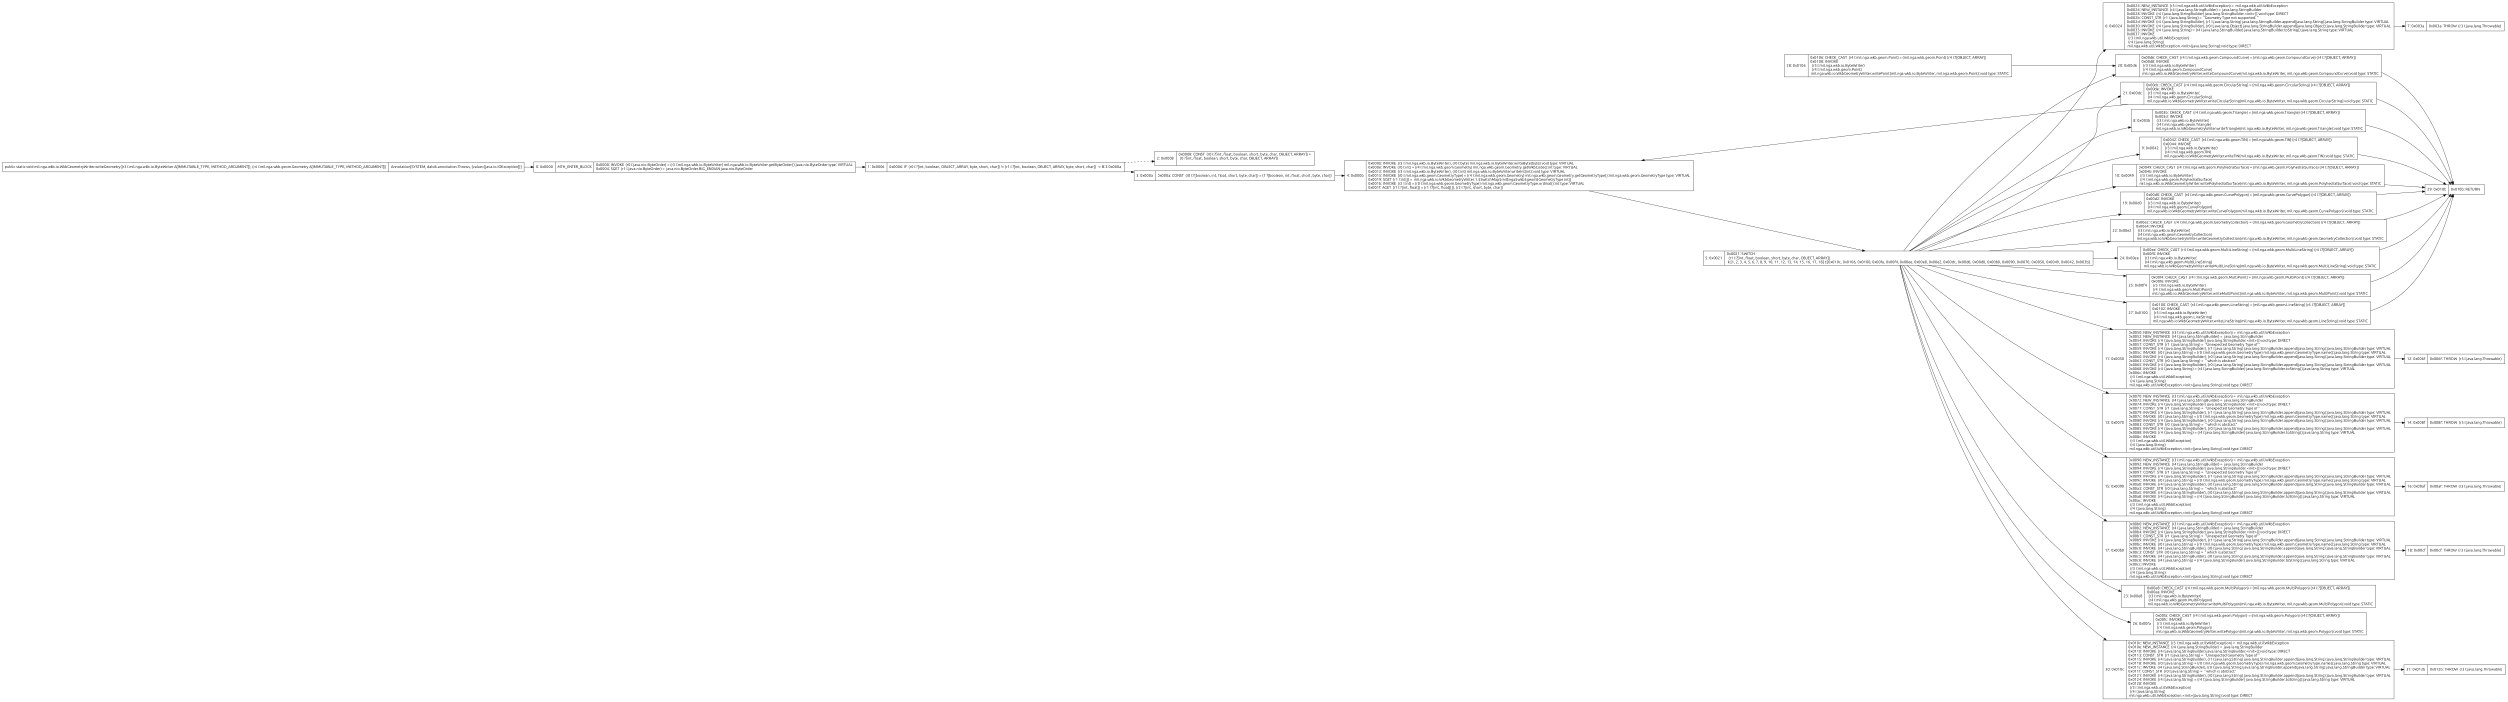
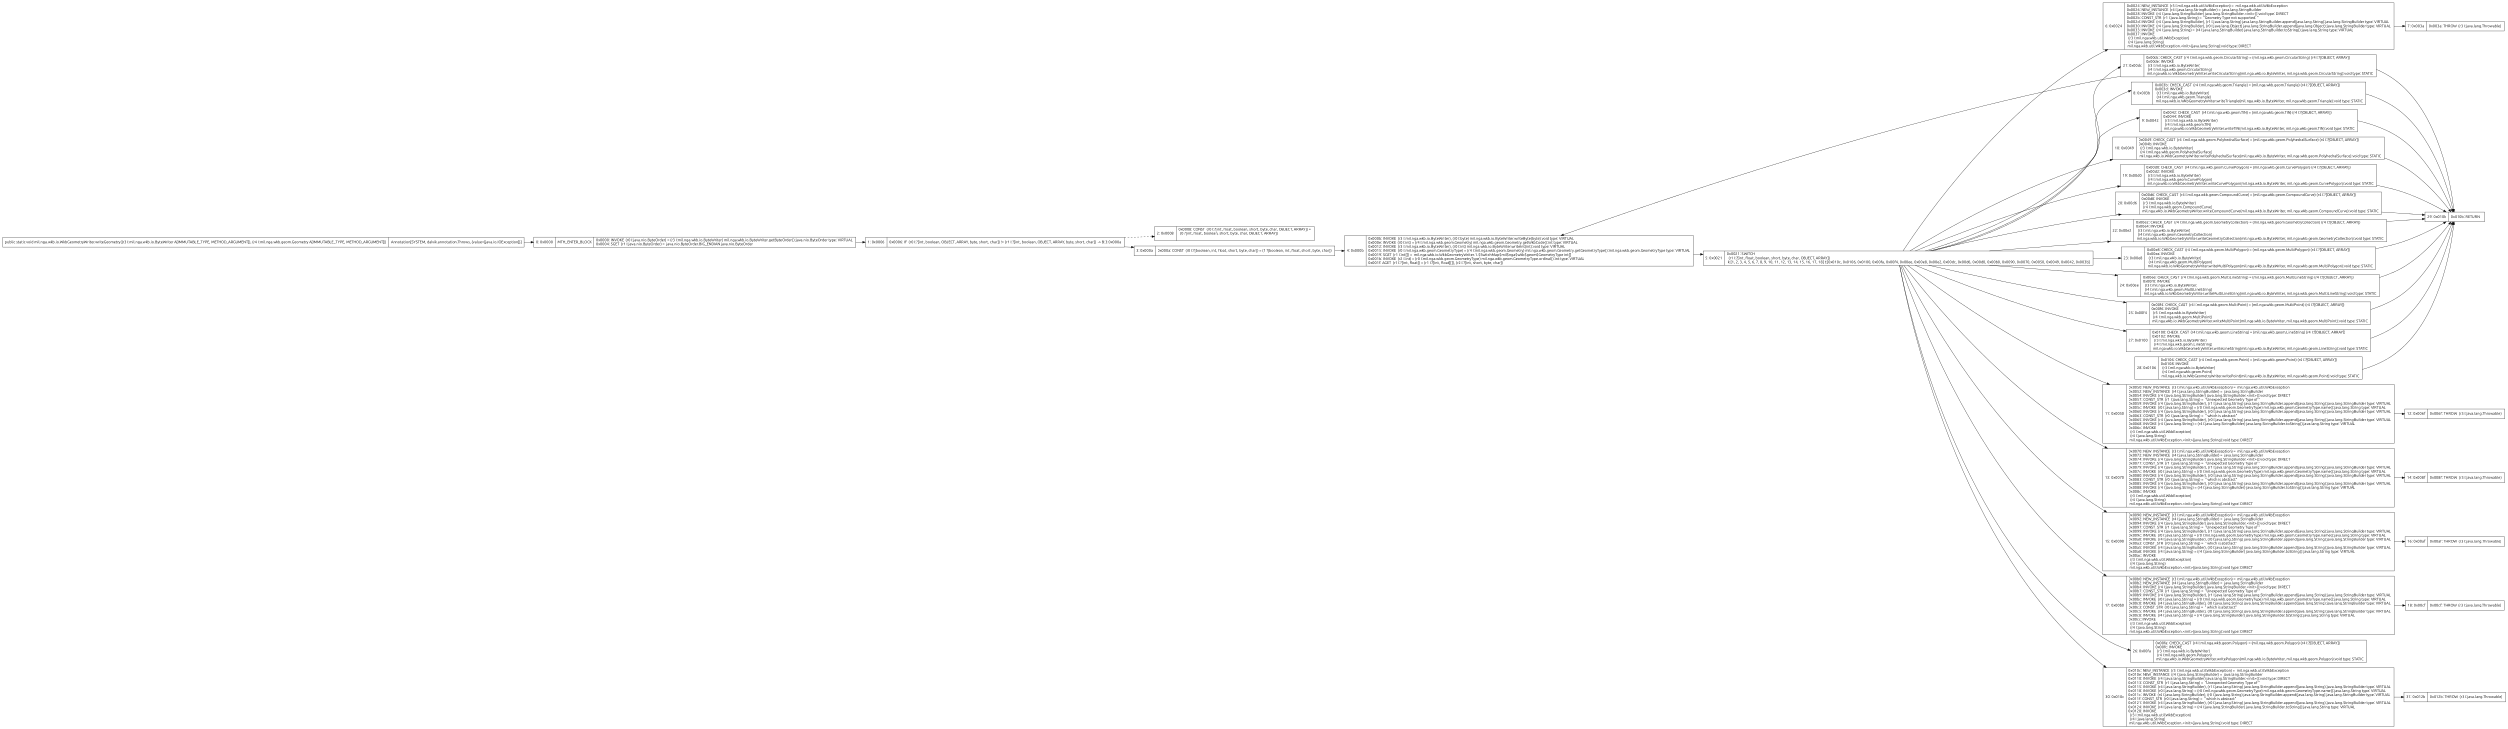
(2062, 66) -> (2429, 312)
none -> (2411, 239)
